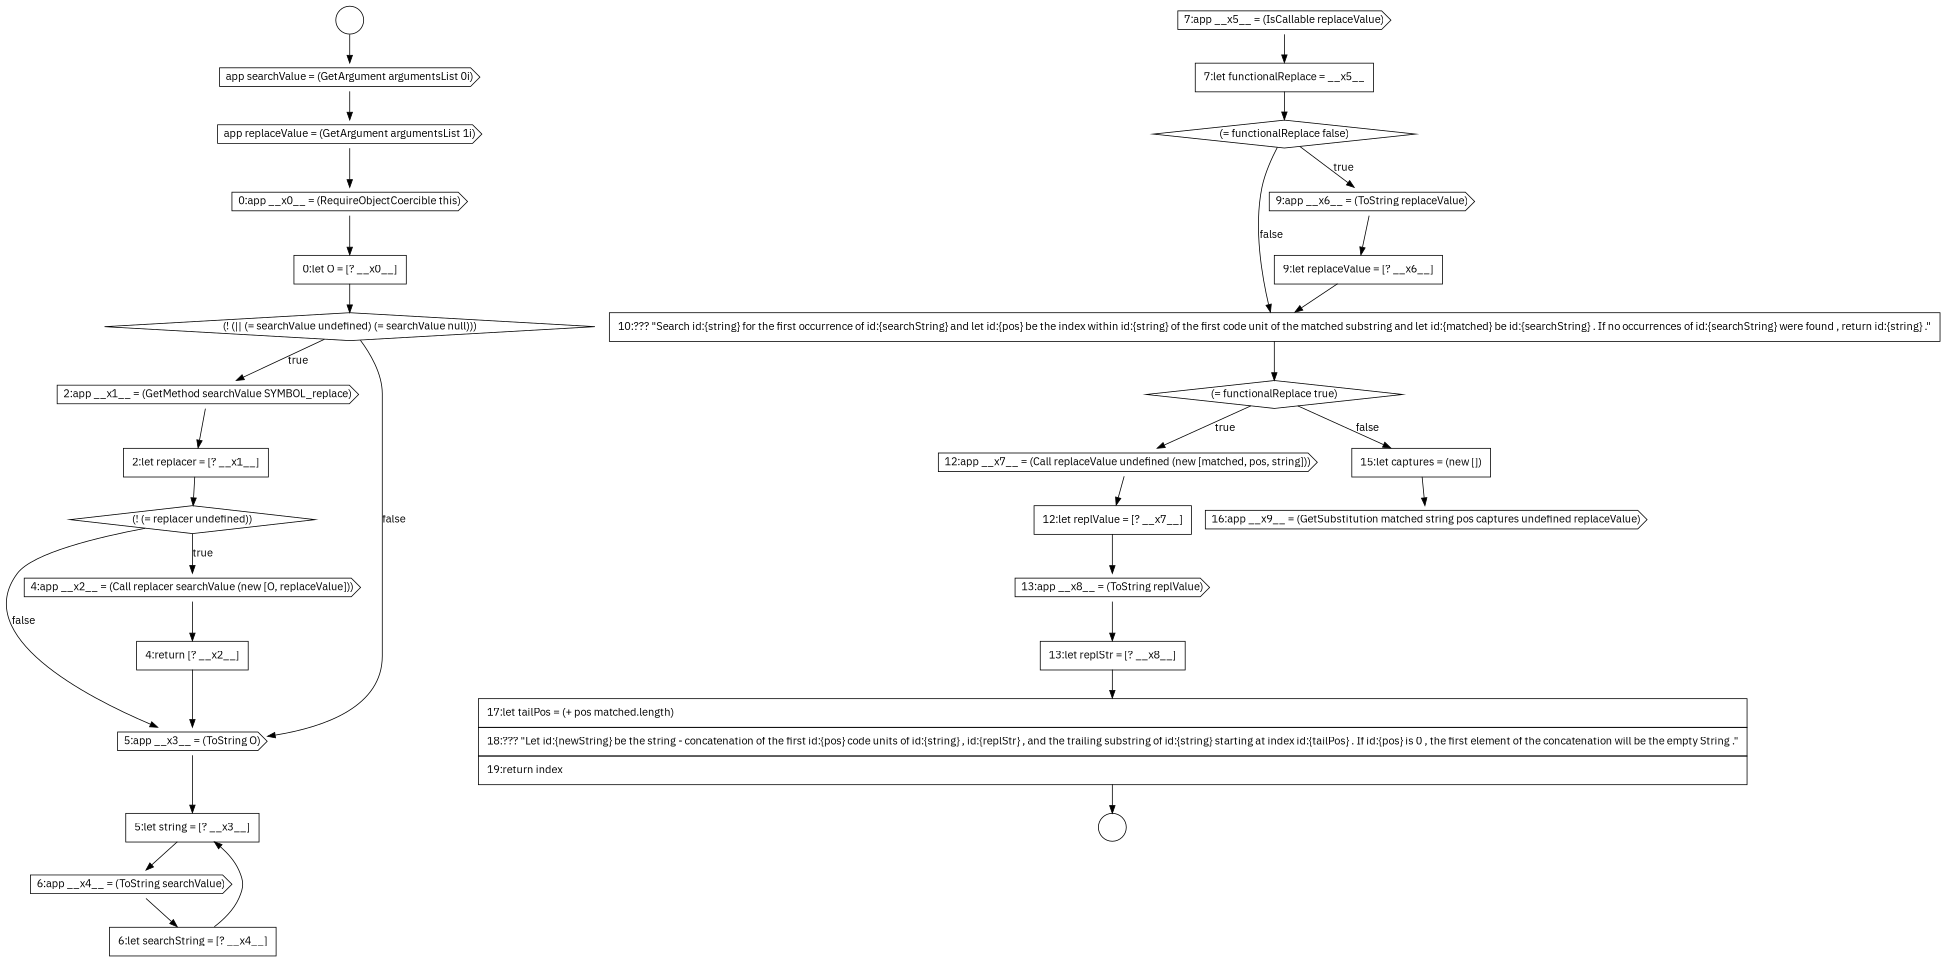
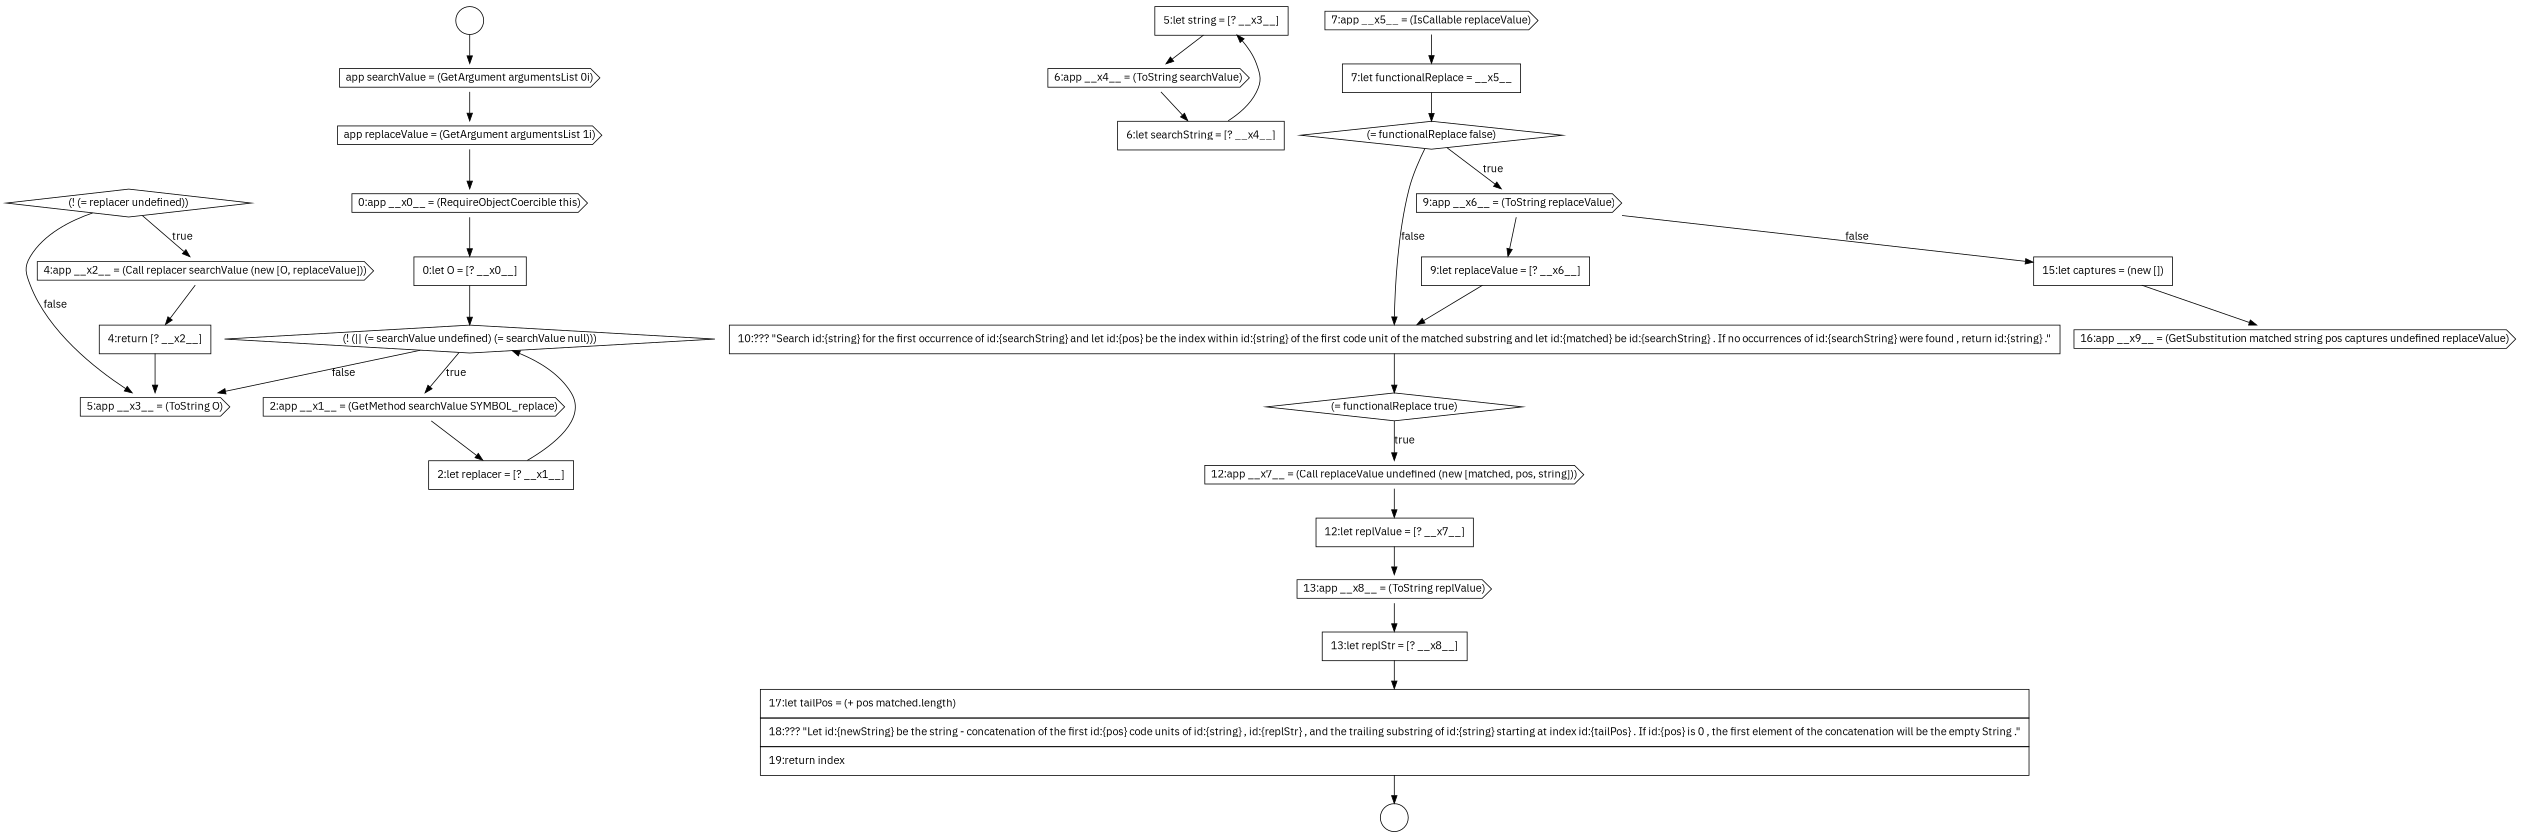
(1341, 425) -> (1824, 238)
(194, 487) -> (575, 404)
(192, 780) -> none
